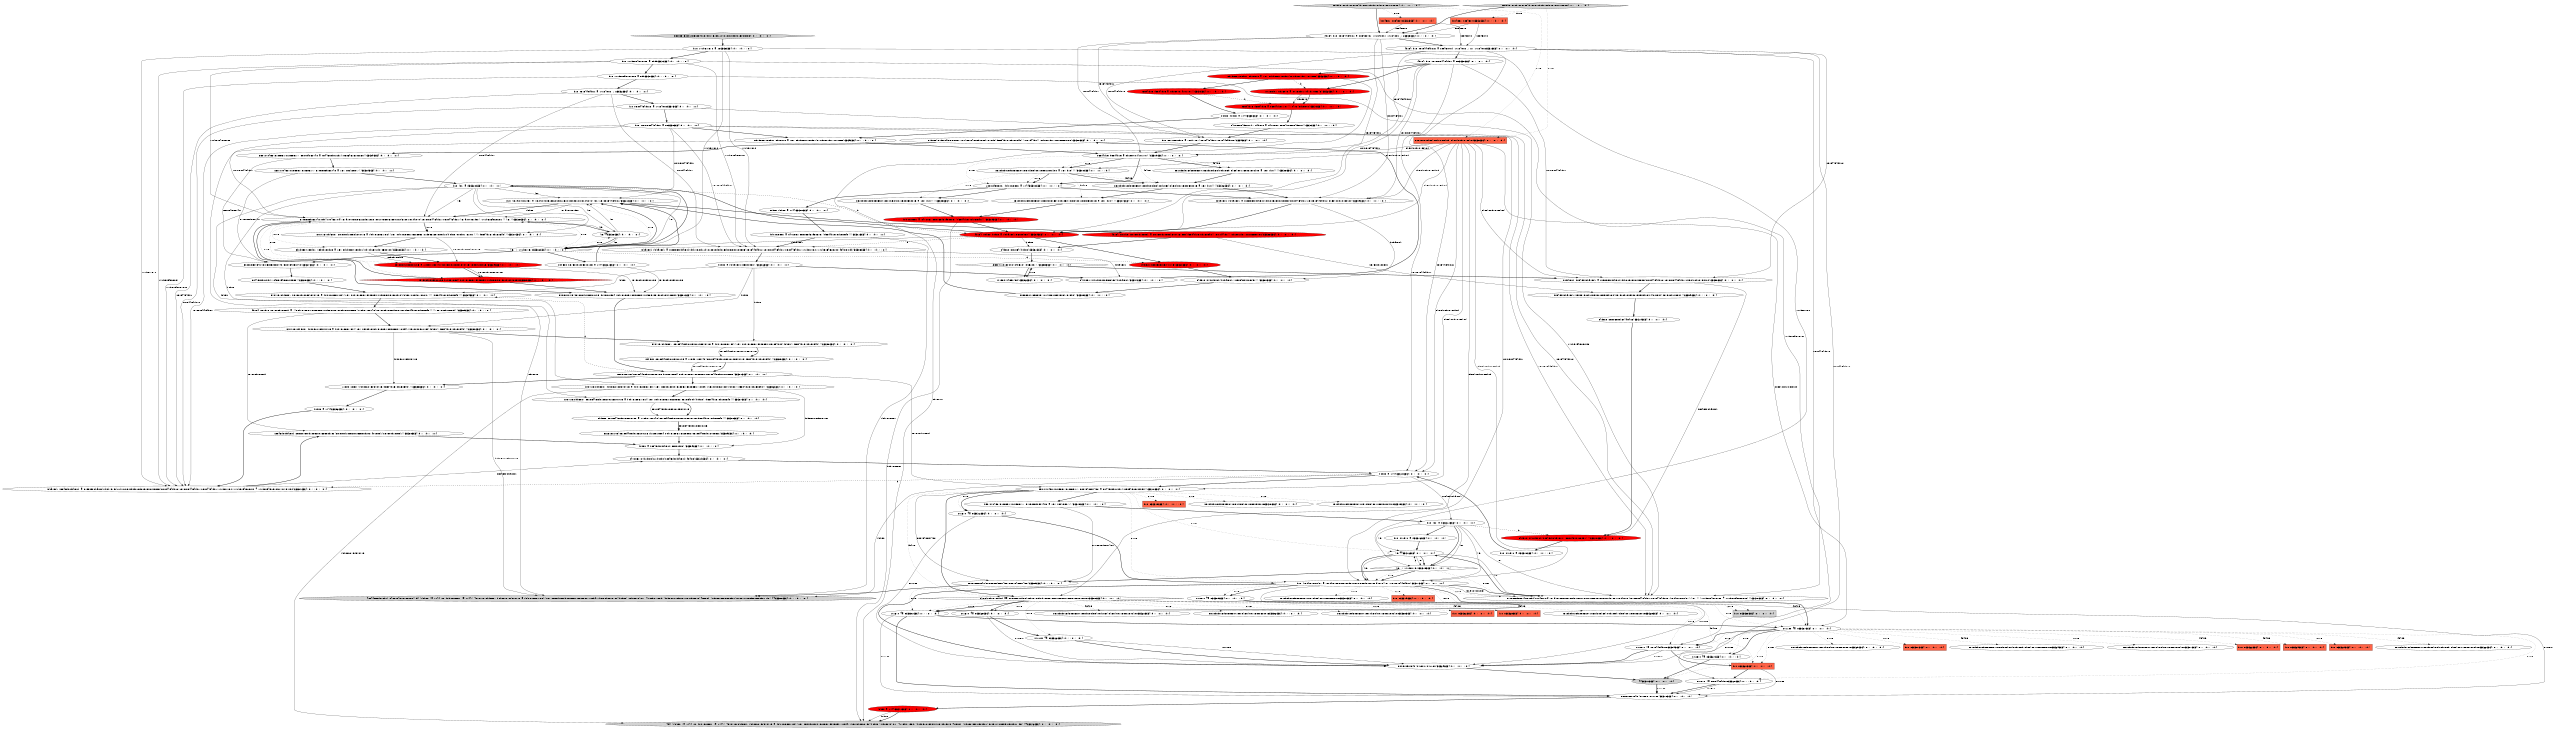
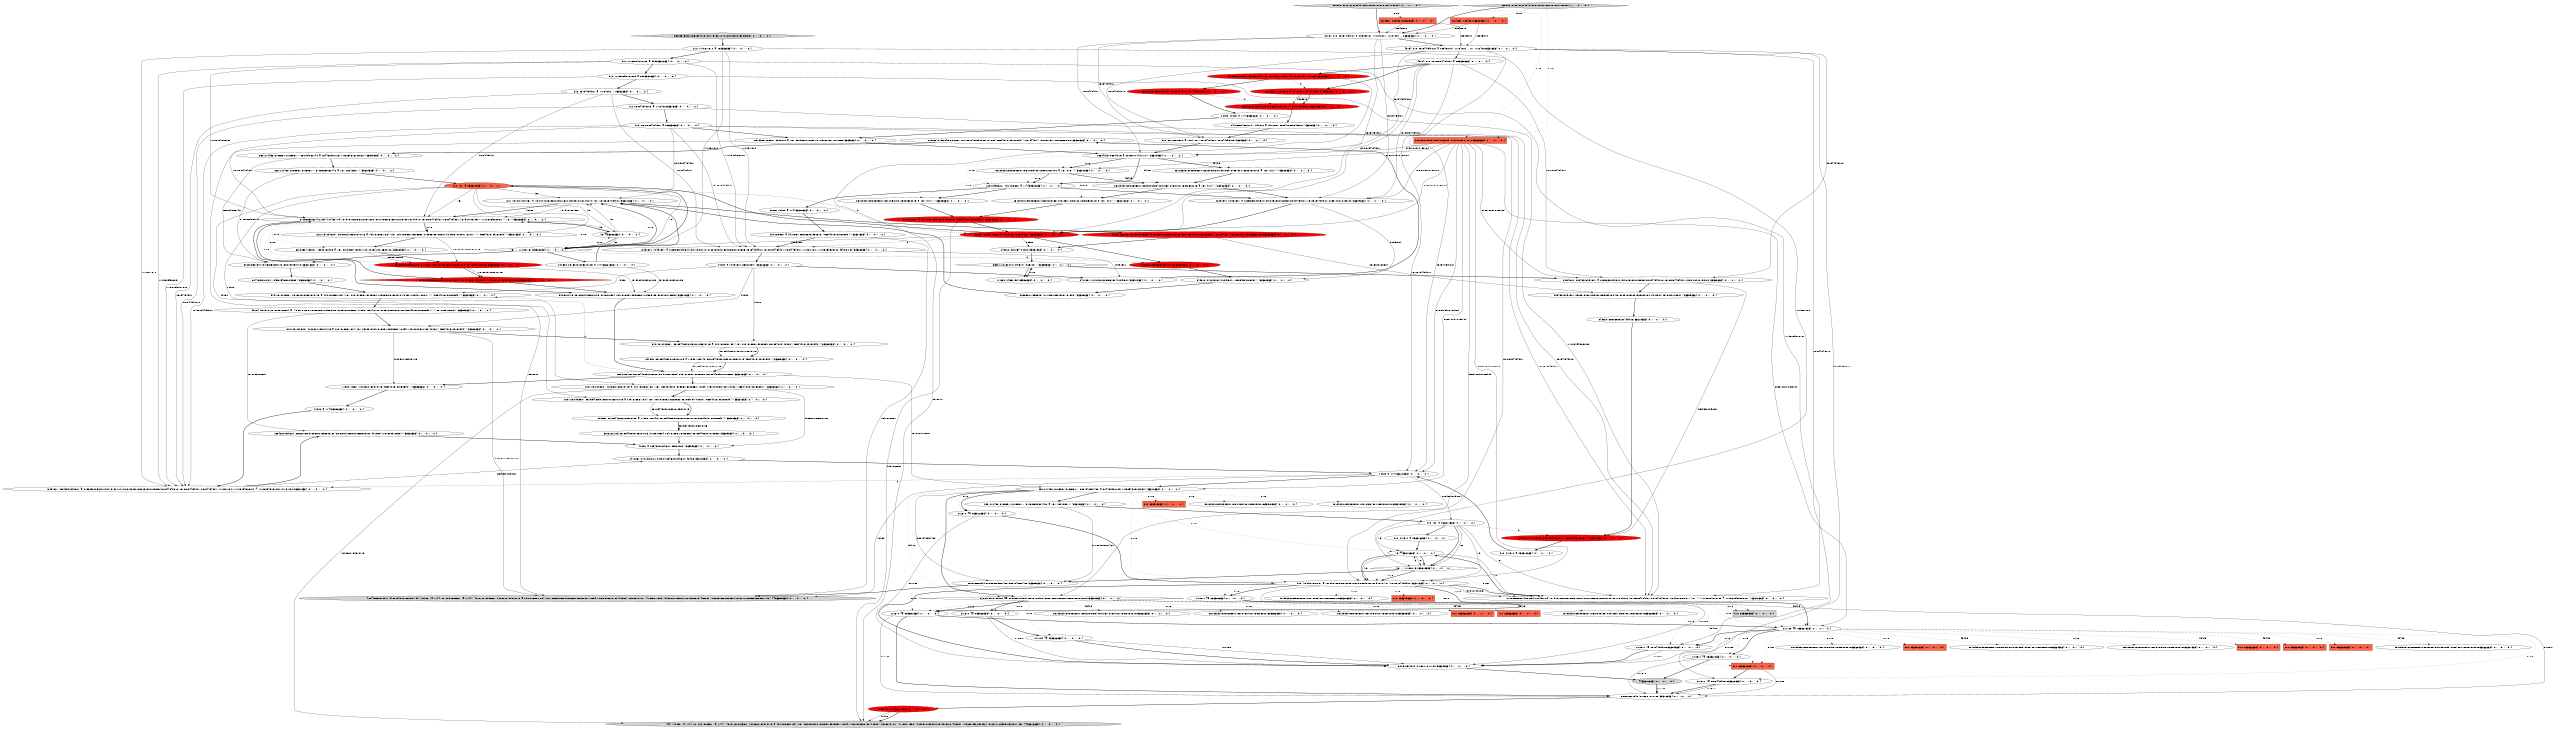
(478, 186) -> (478, 186)
(1698, 663) -> (1698, 663)
(1733, 663) -> none
none -> (1650, 668)
